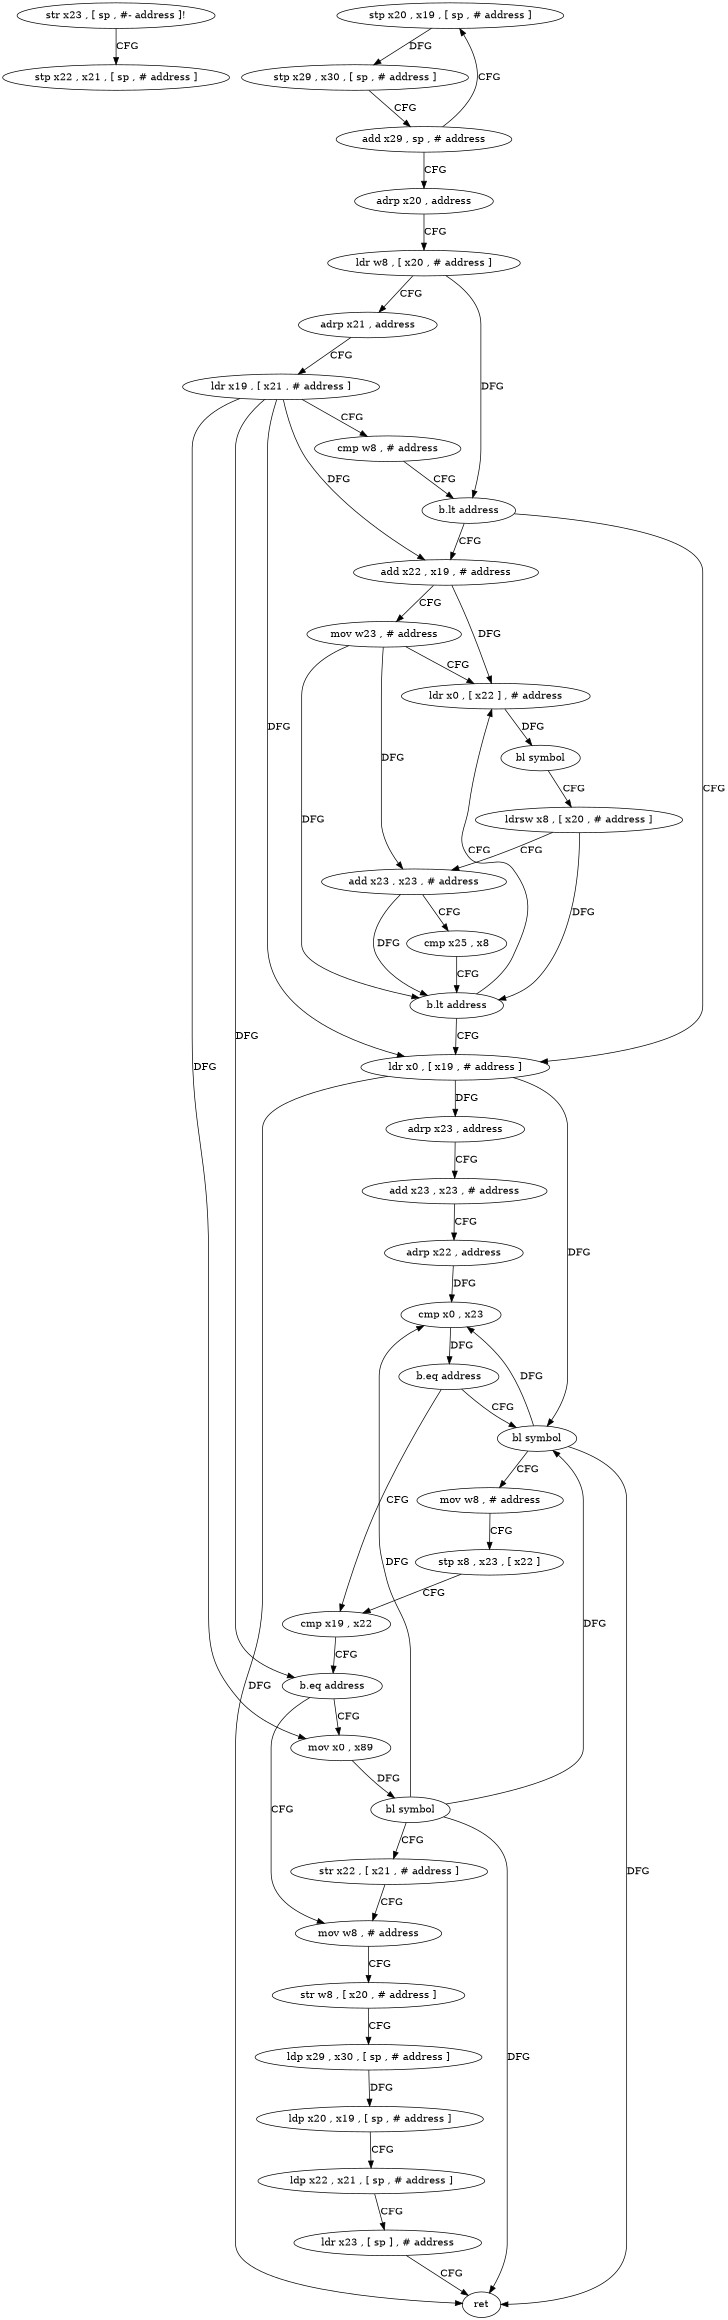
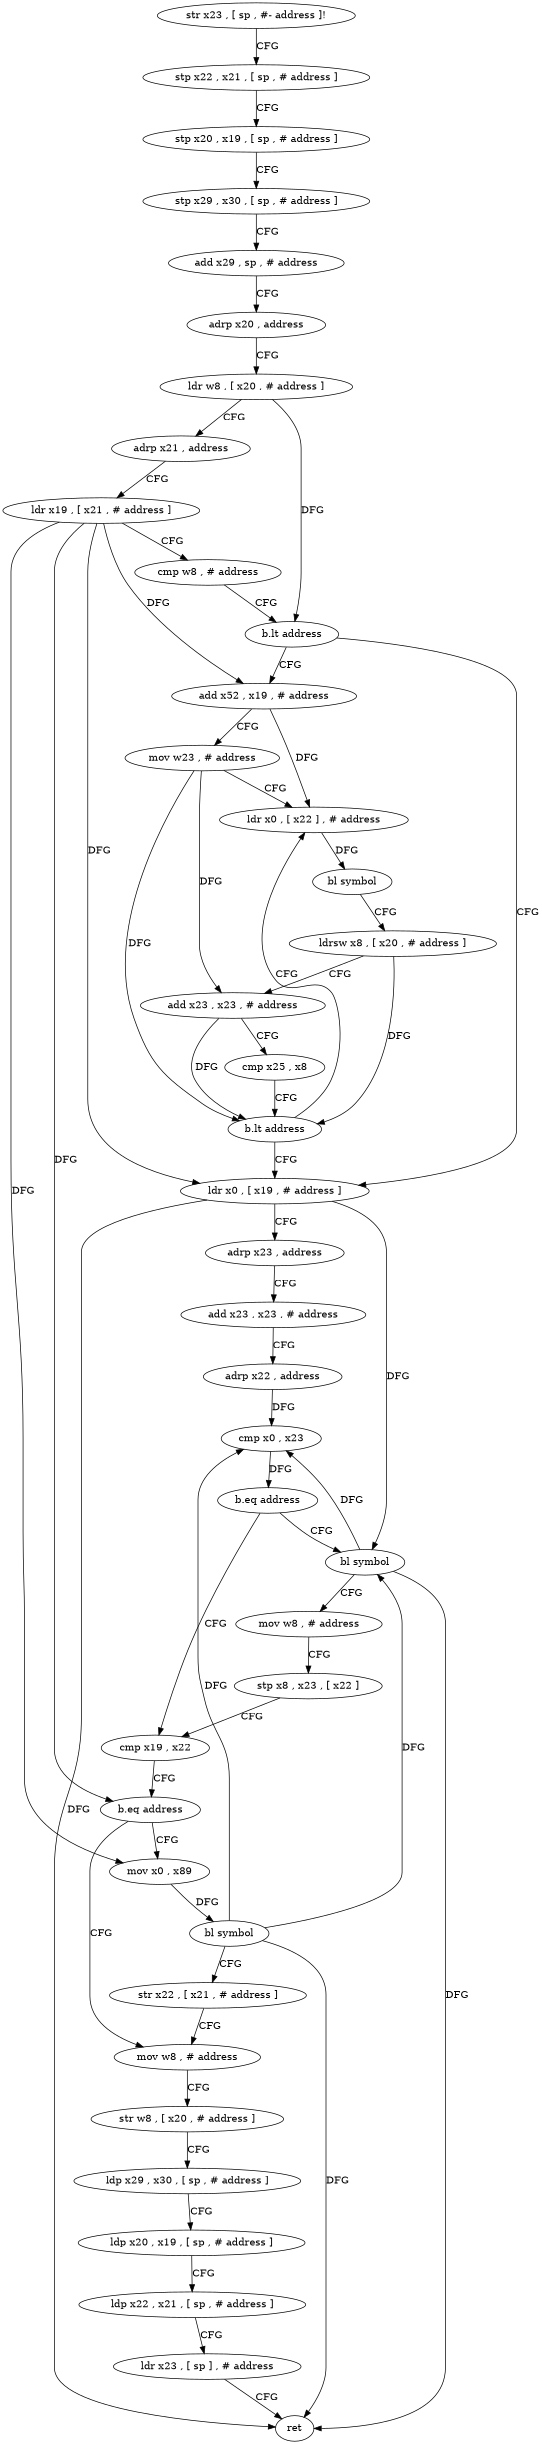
(421, 47) -> (268, 170)
(476, 86) -> (256, 105)
(446, 572) -> (264, 696)
(467, 1098) -> (286, 1222)
(382, 2088) -> (202, 2212)
